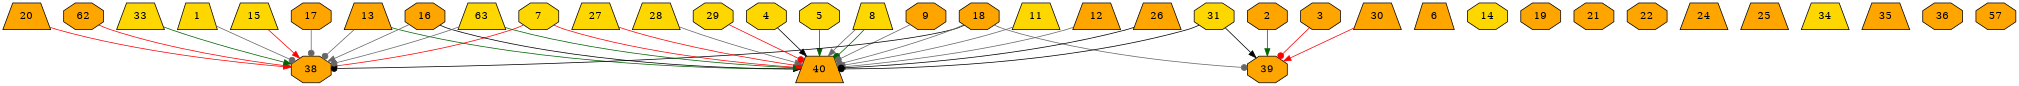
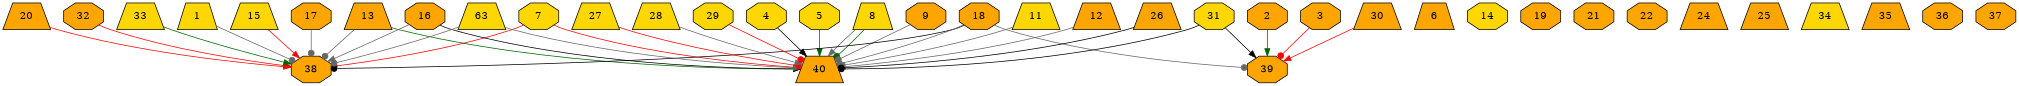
(84, 16) -> (84, 16)
(1996, 16) -> (1996, 16)
(648, 55) -> (648, 55)
